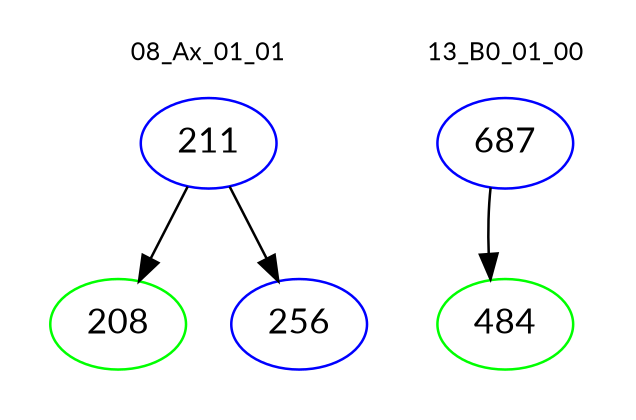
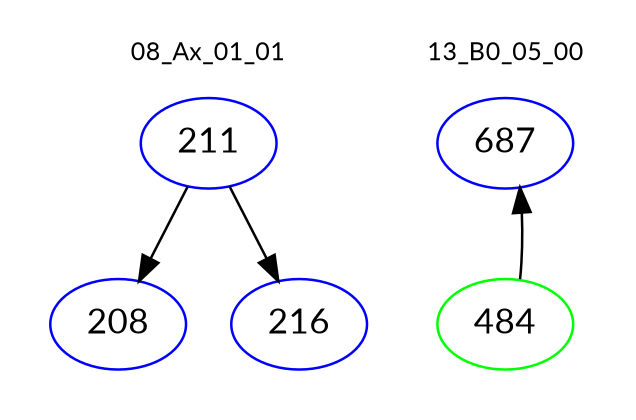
(507, 54) -> (507, 54)
(489, 221) -> (522, 246)
(118, 324) -> (118, 324)
(299, 324) -> (299, 324)
